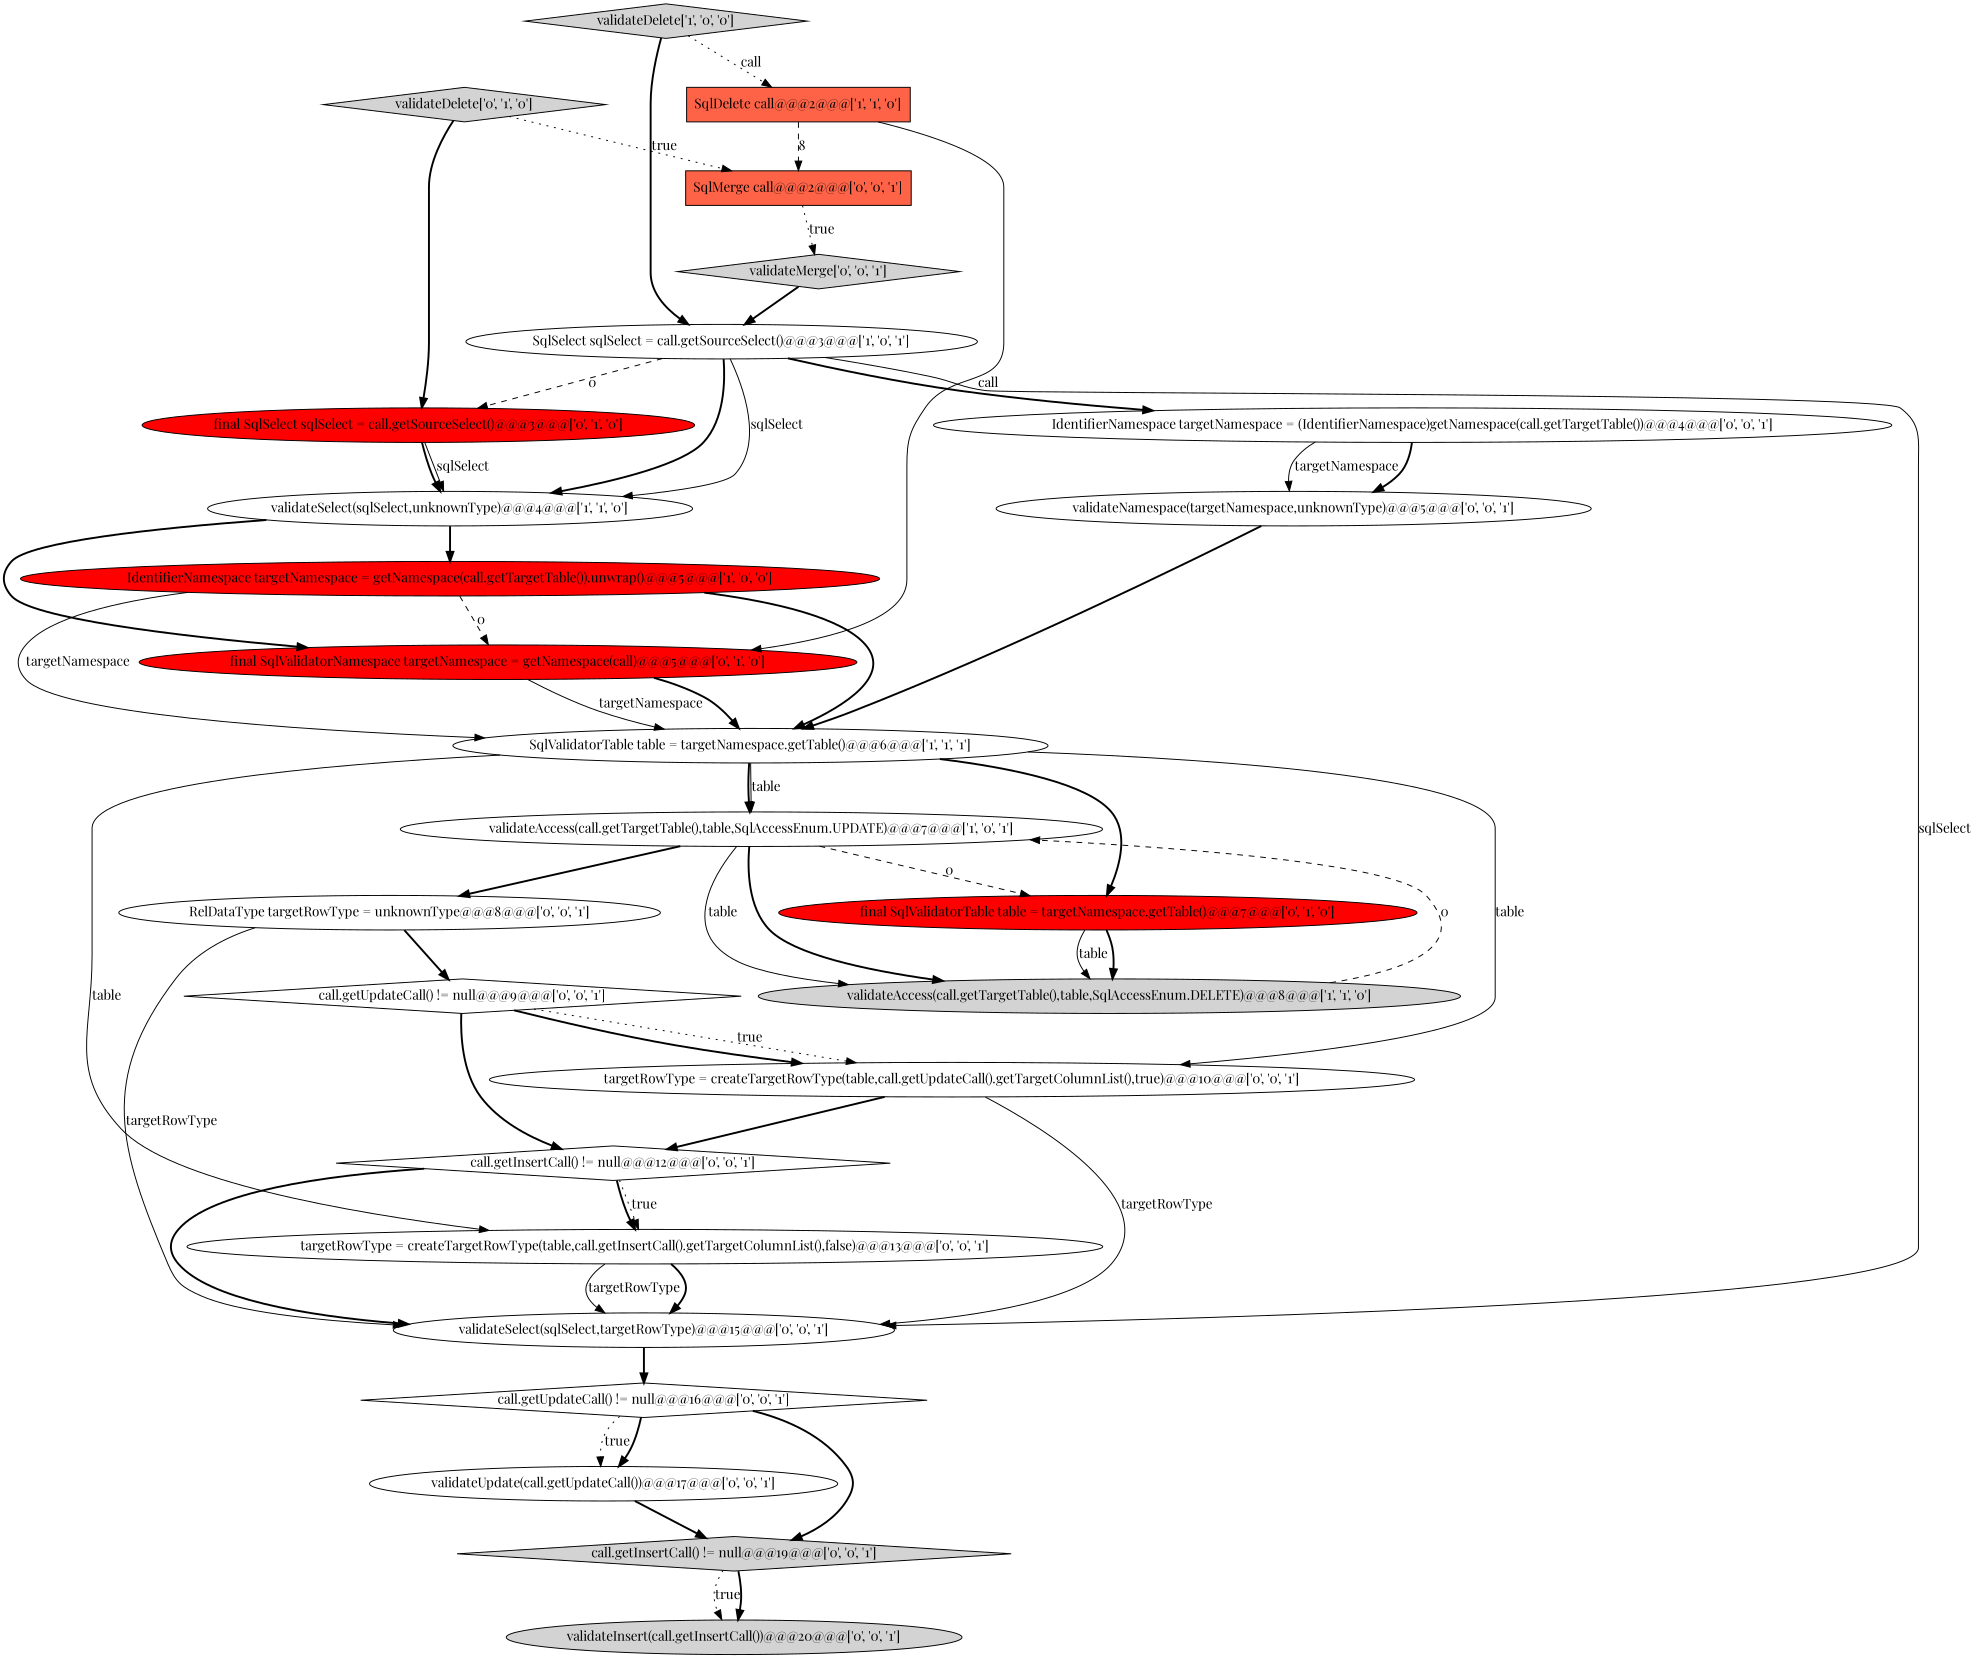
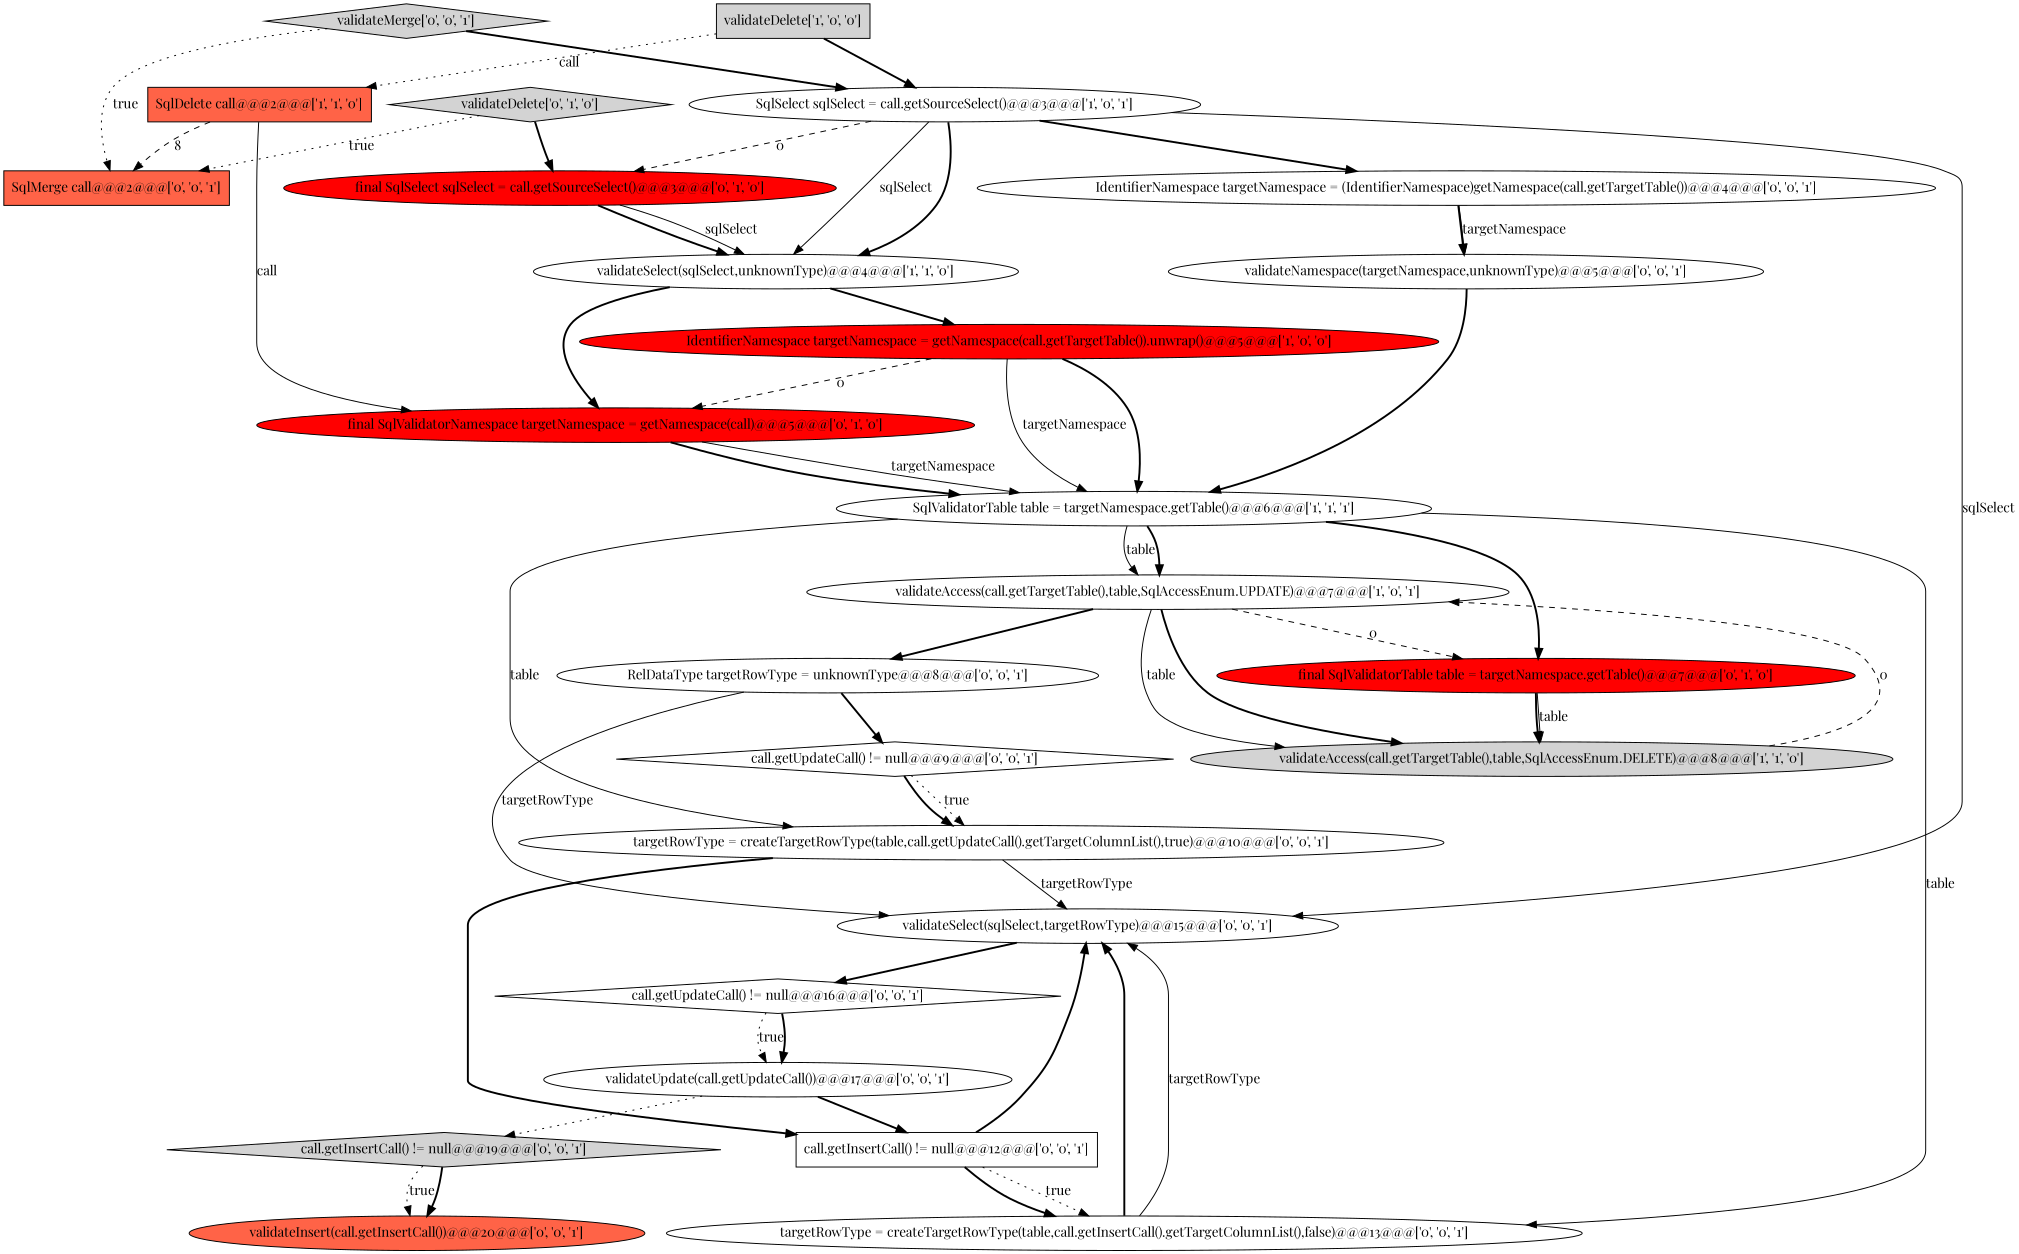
(666, 21) -> (793, 21)
(807, 225) -> (178, 55)
(481, 1097) -> (857, 1113)
(613, 1163) -> (947, 1150)
(842, 1461) -> none
(666, 1517) -> (599, 1117)
(734, 1637) -> (417, 1233)
